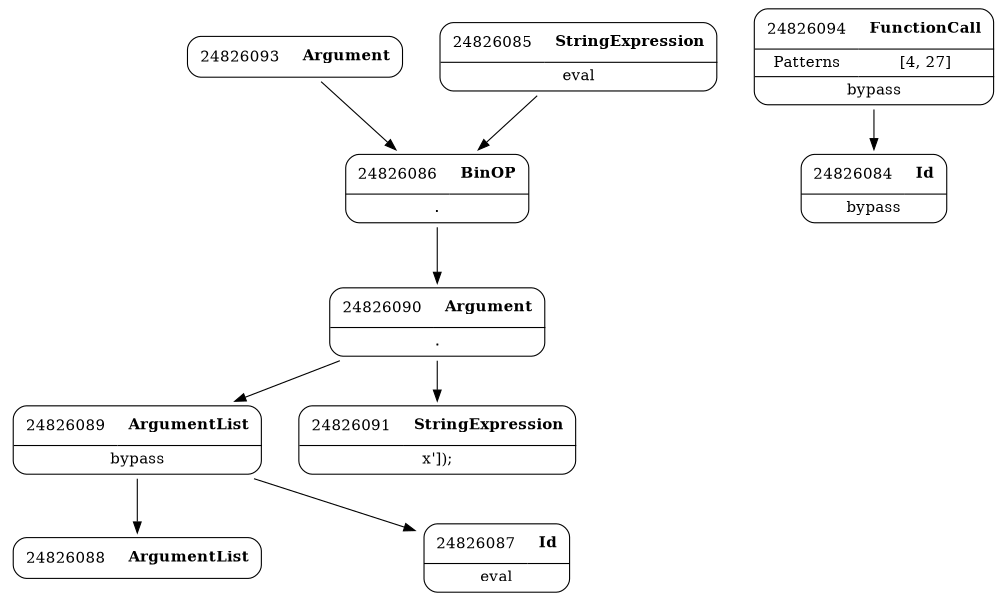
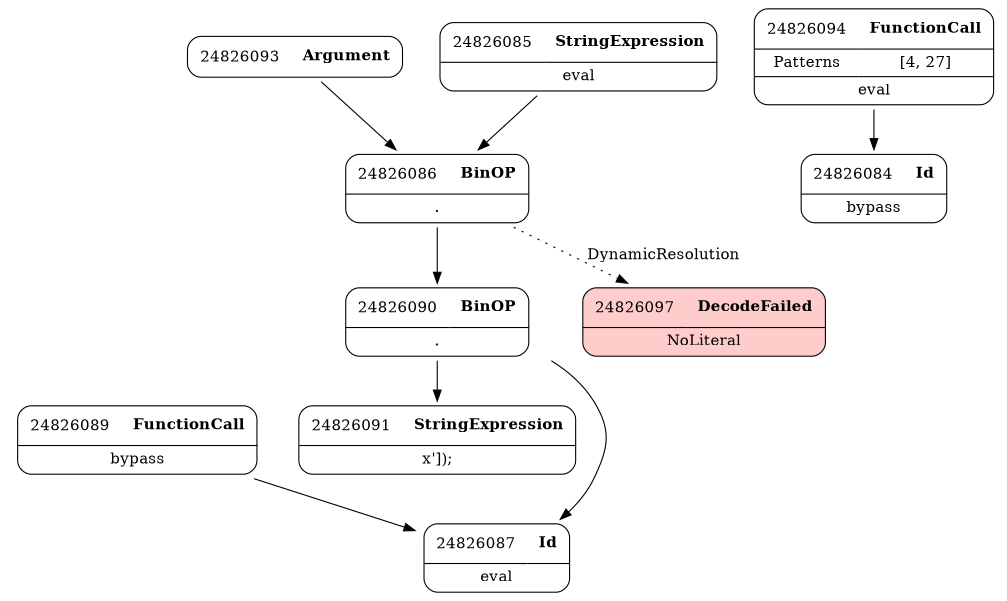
(875, 90) -> (875, 90)
(489, 307) -> (489, 307)
none -> (704, 322)
(292, 379) -> (606, 431)
(189, 425) -> (189, 425)
(137, 558) -> none
